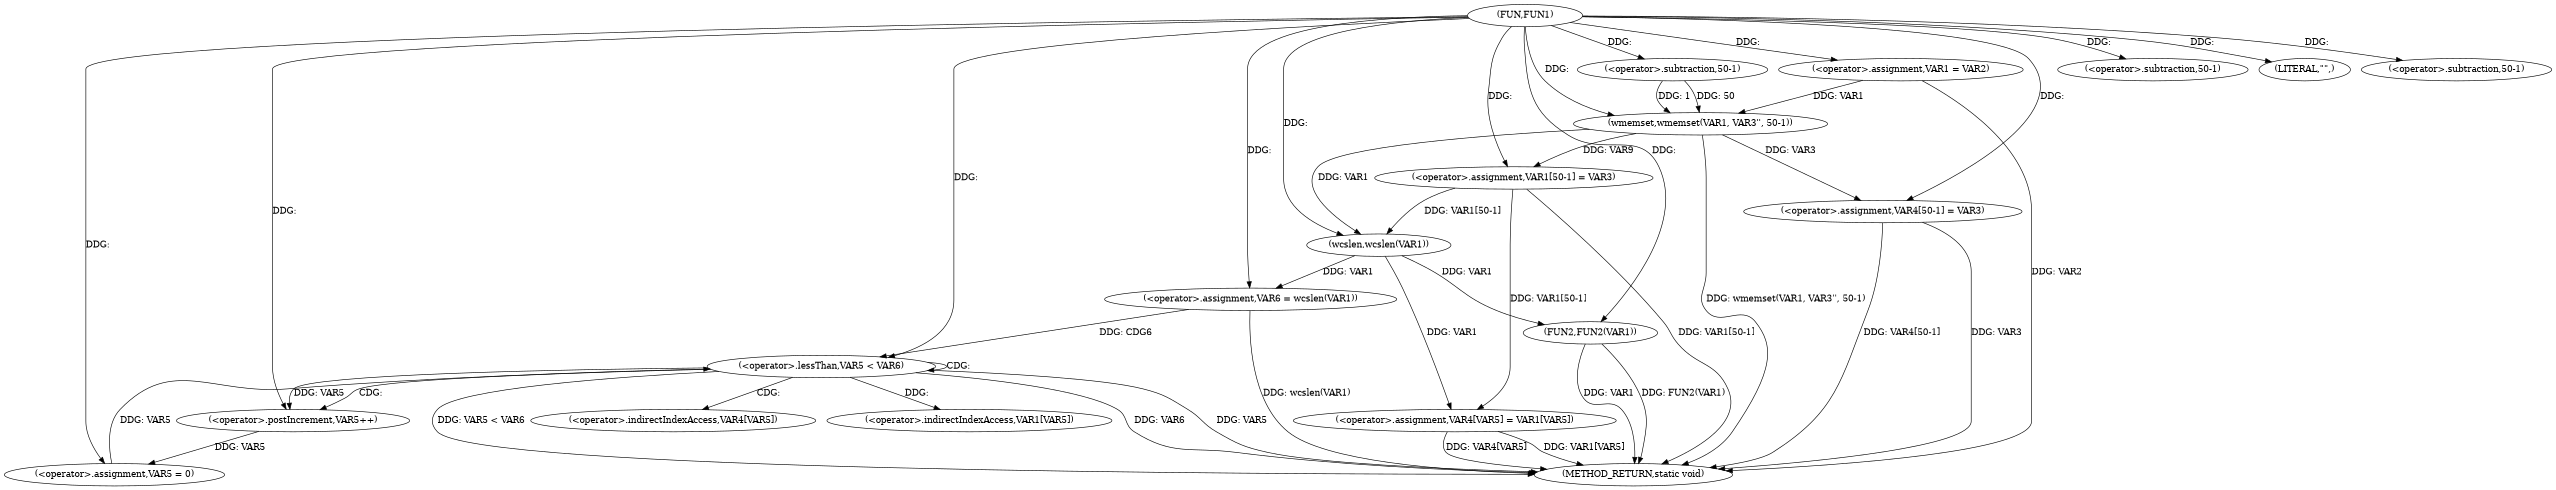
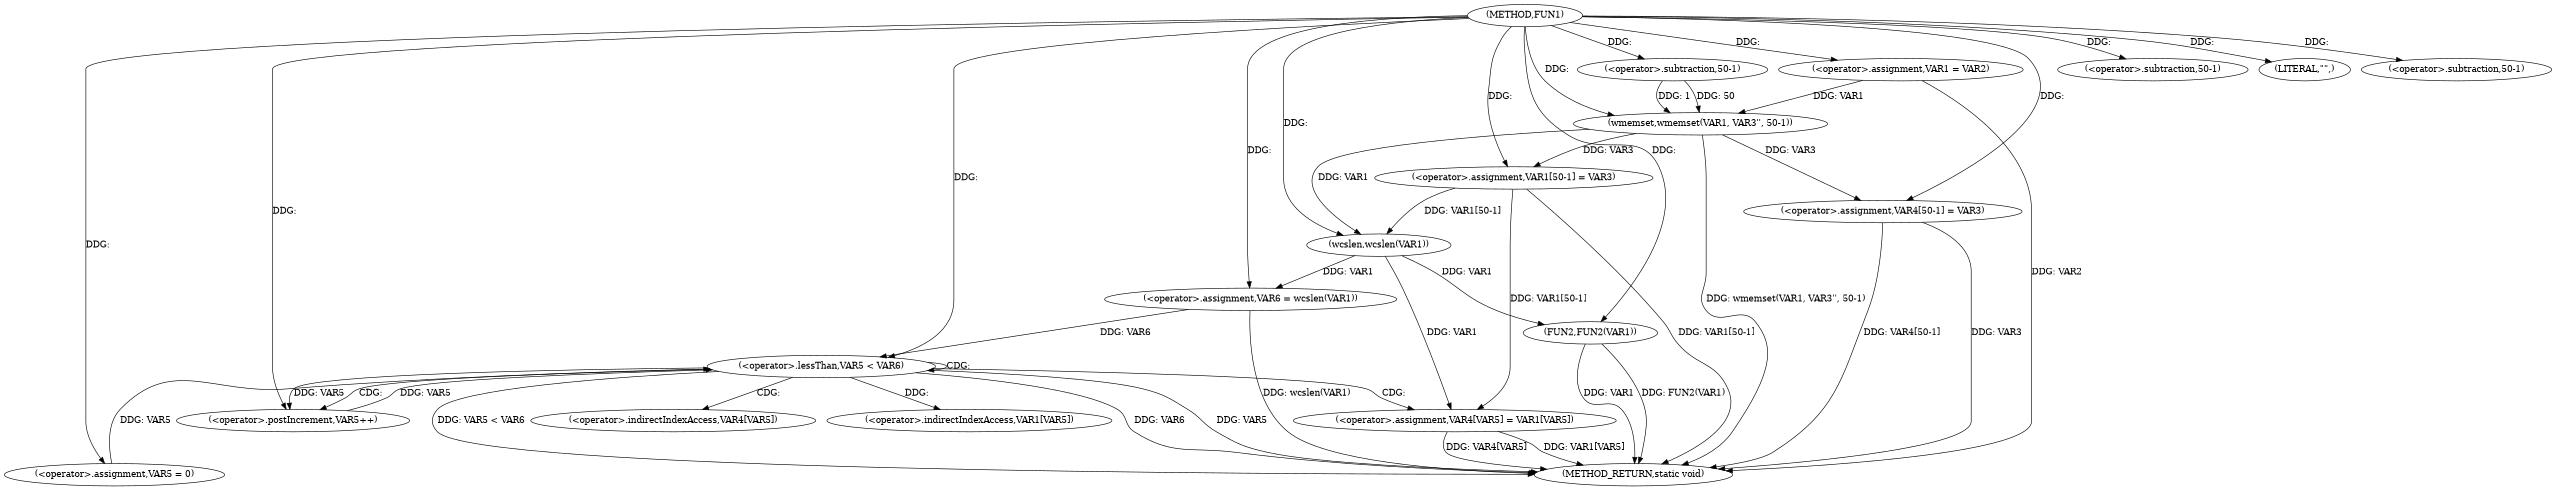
(1525, 16) -> (1525, 16)
(1608, 151) -> (1608, 151)
(1126, 333) -> (1126, 333)
none -> (1173, 375)
(207, 447) -> (524, 377)
